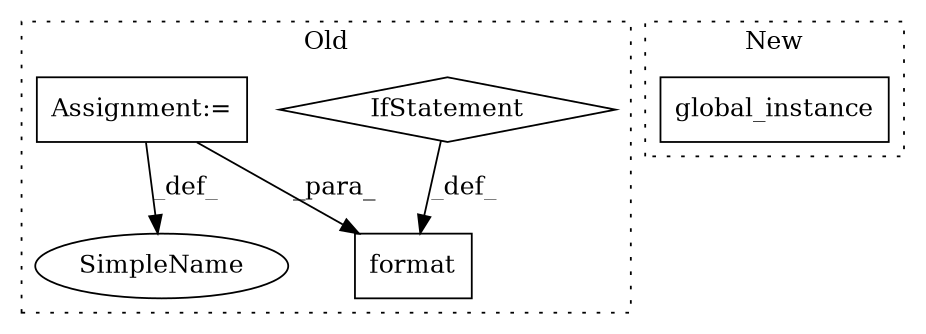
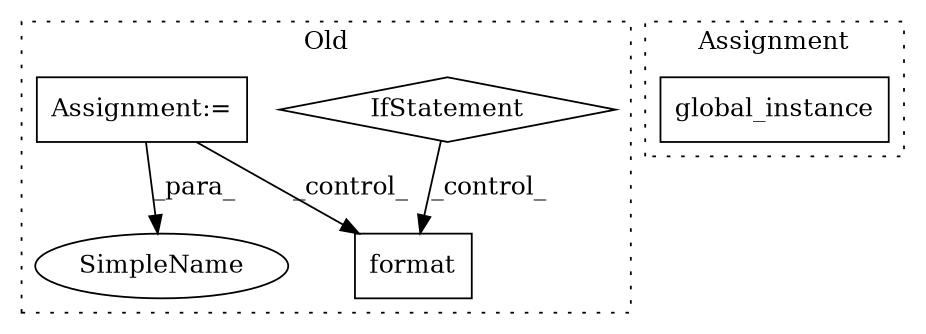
(775, 42) -> (775, 42)
(186, 188) -> (194, 188)
(334, 188) -> (350, 188)
(465, 188) -> (489, 188)
